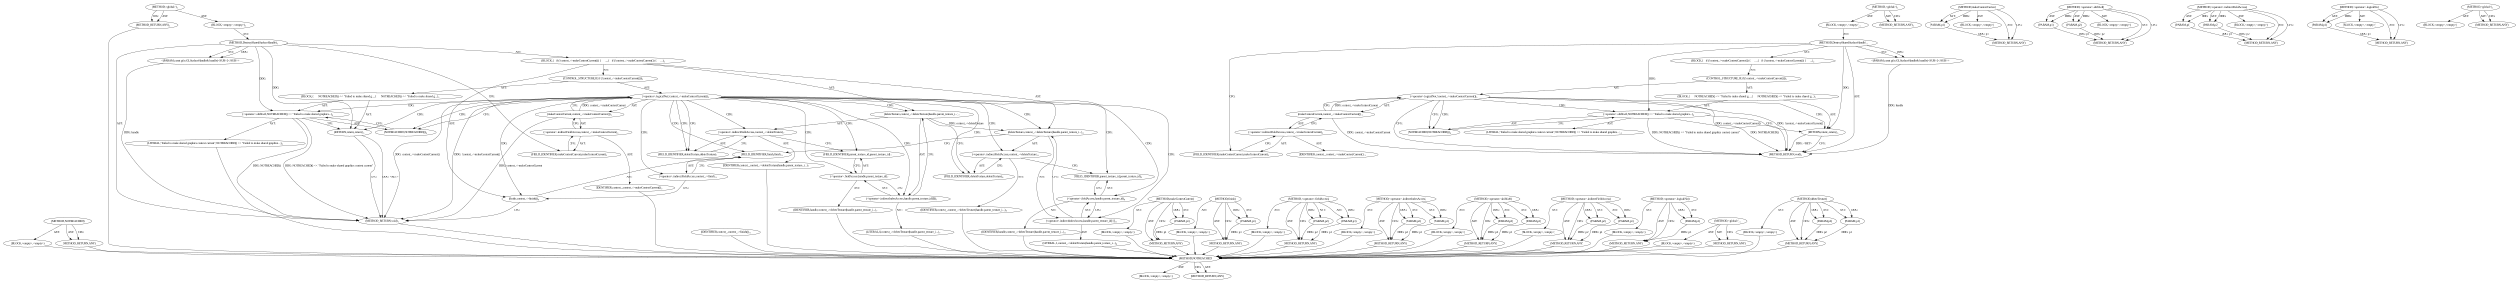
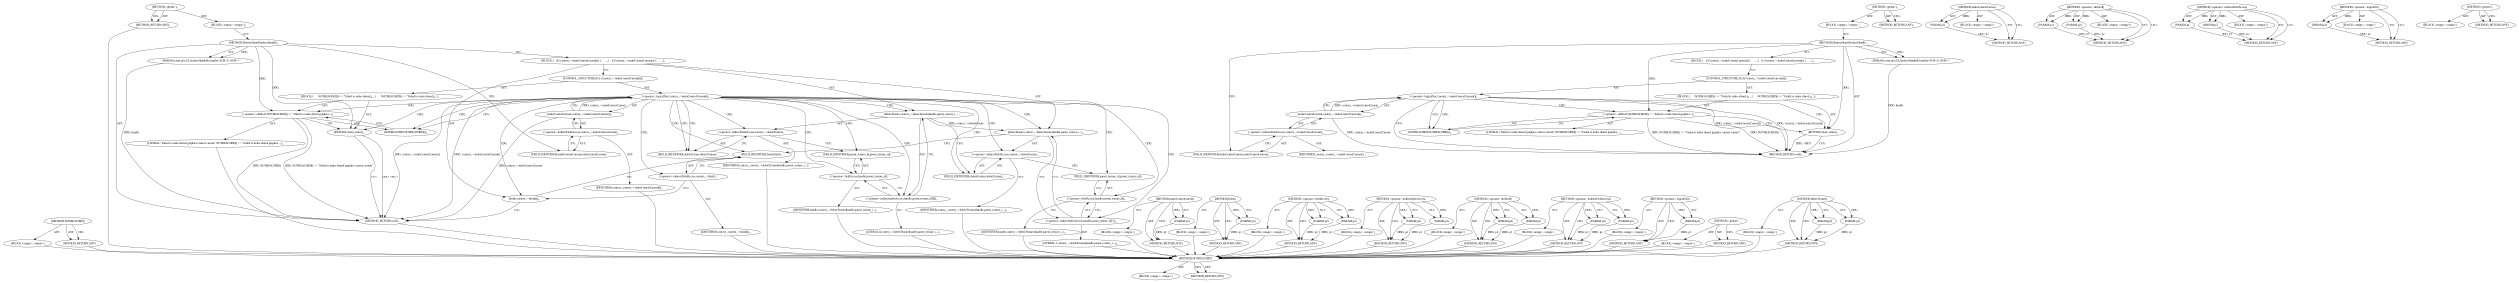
none -> (706, 204)
